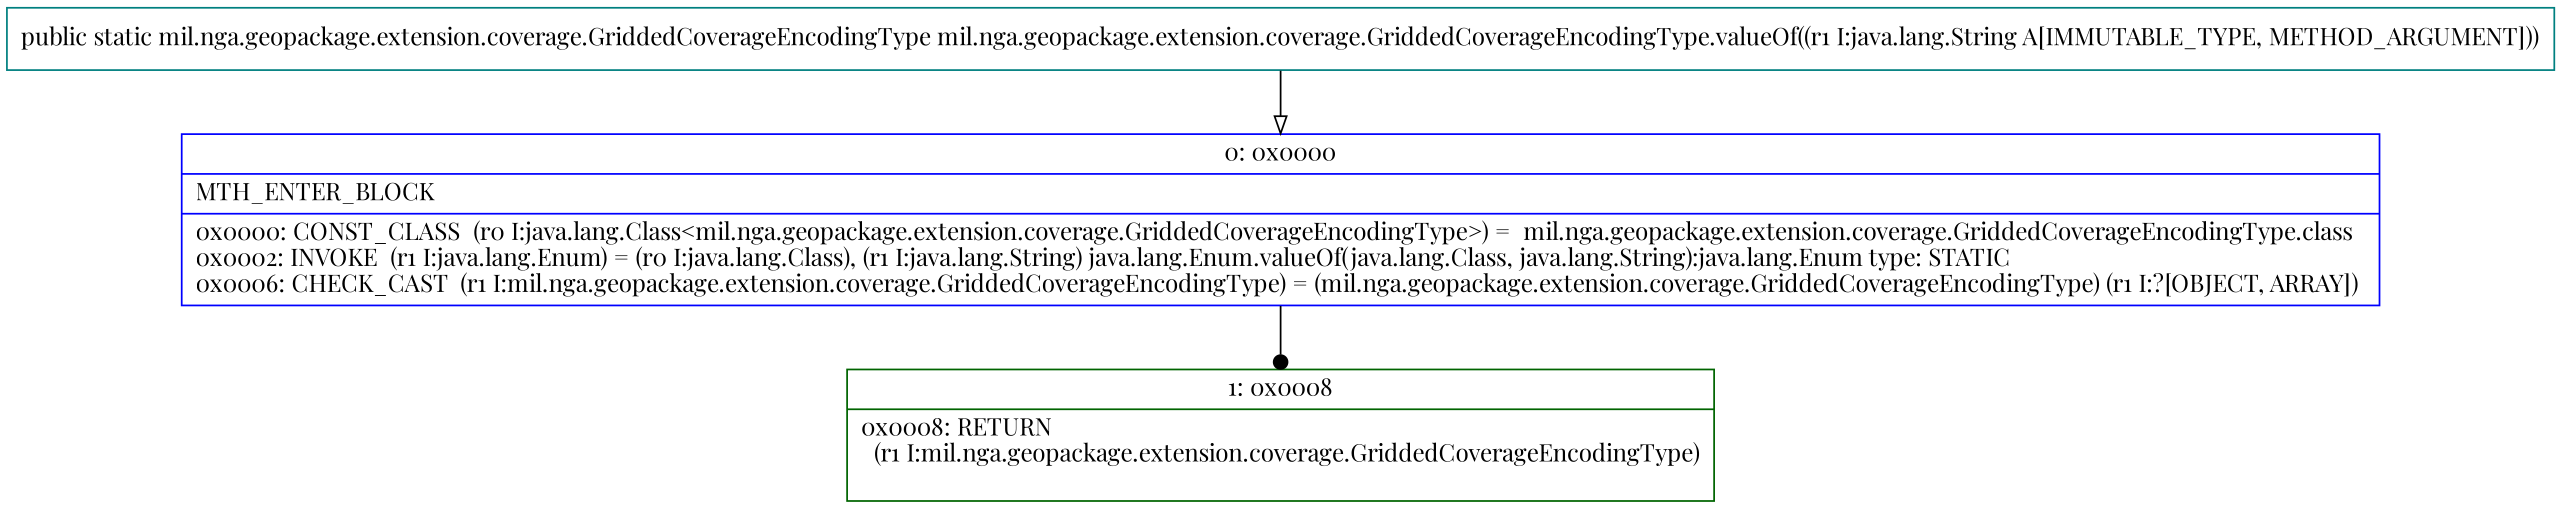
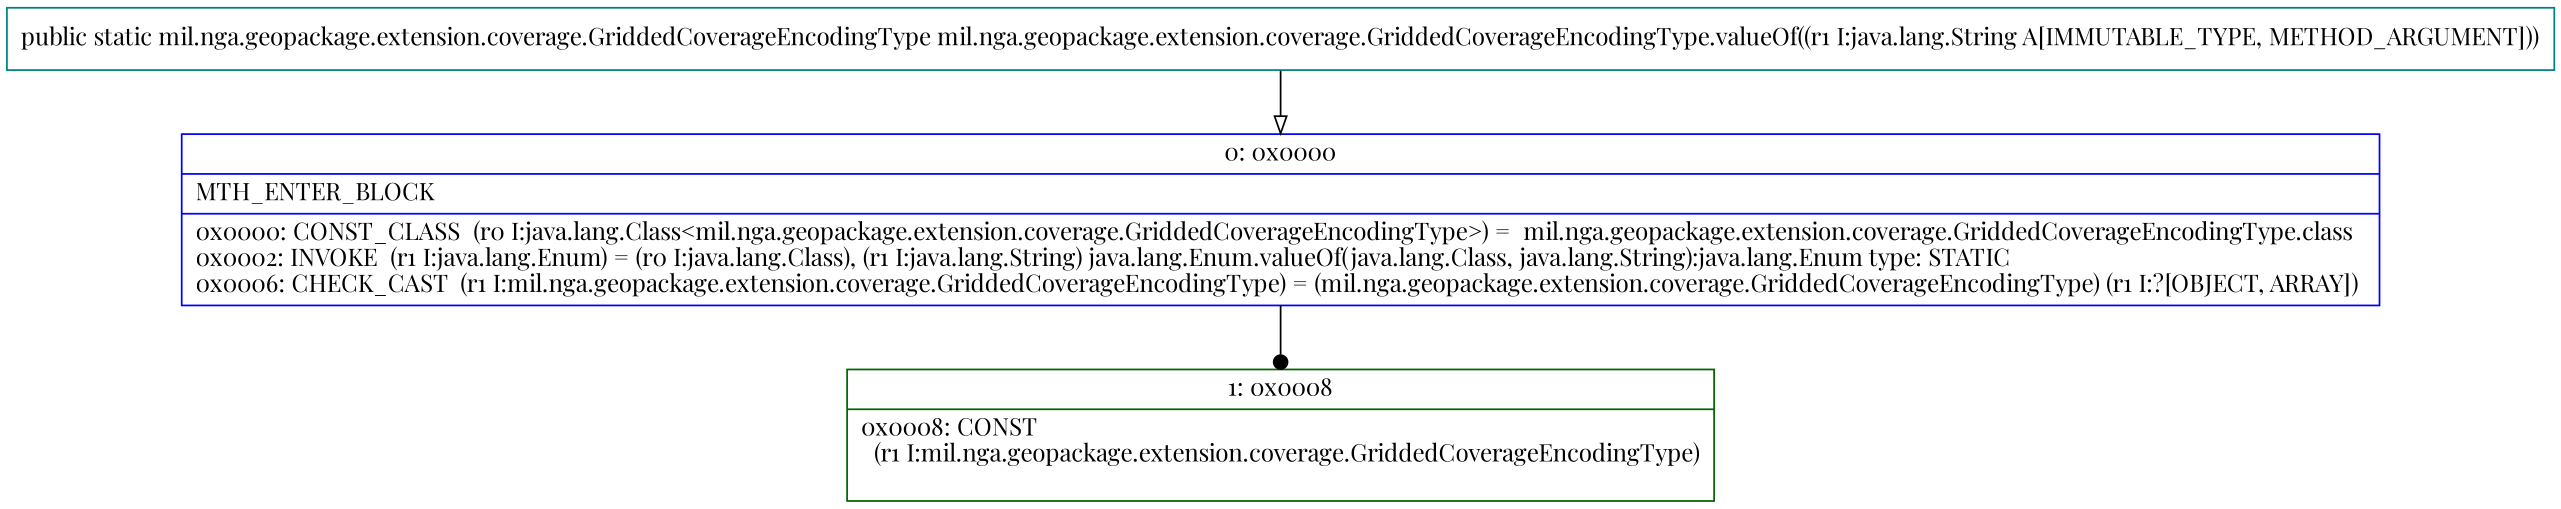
(963, 428) -> (955, 428)
